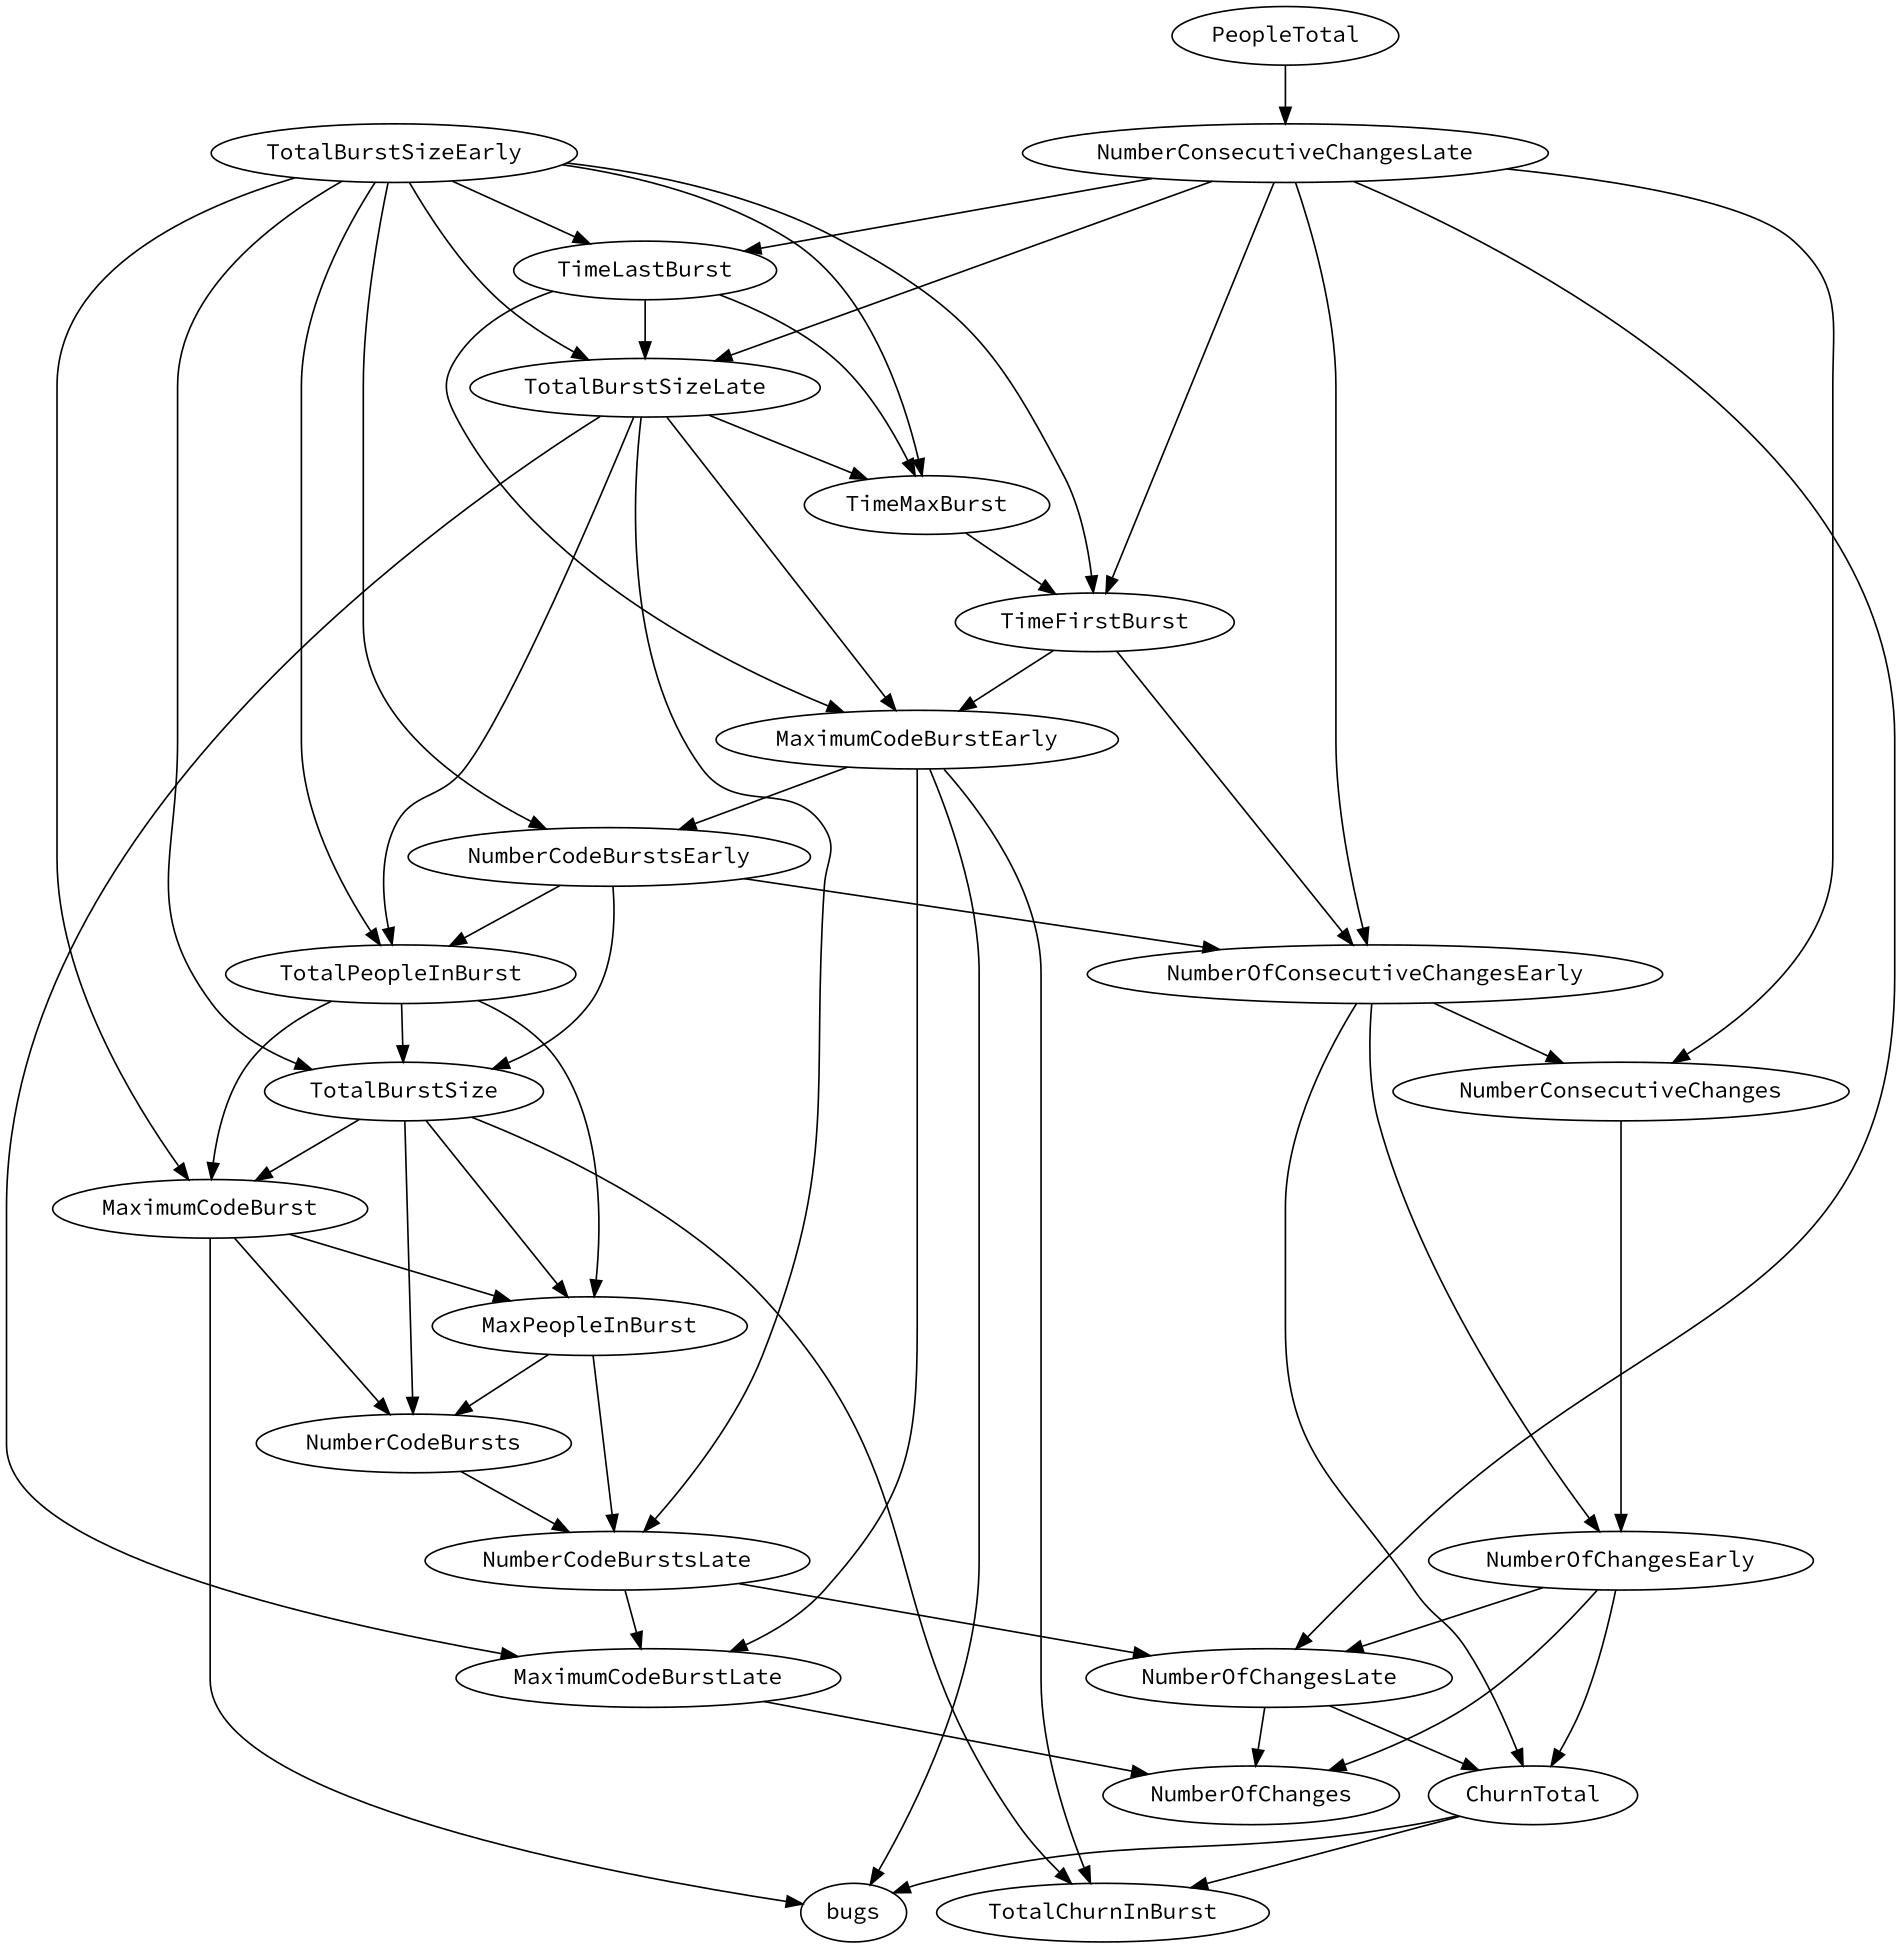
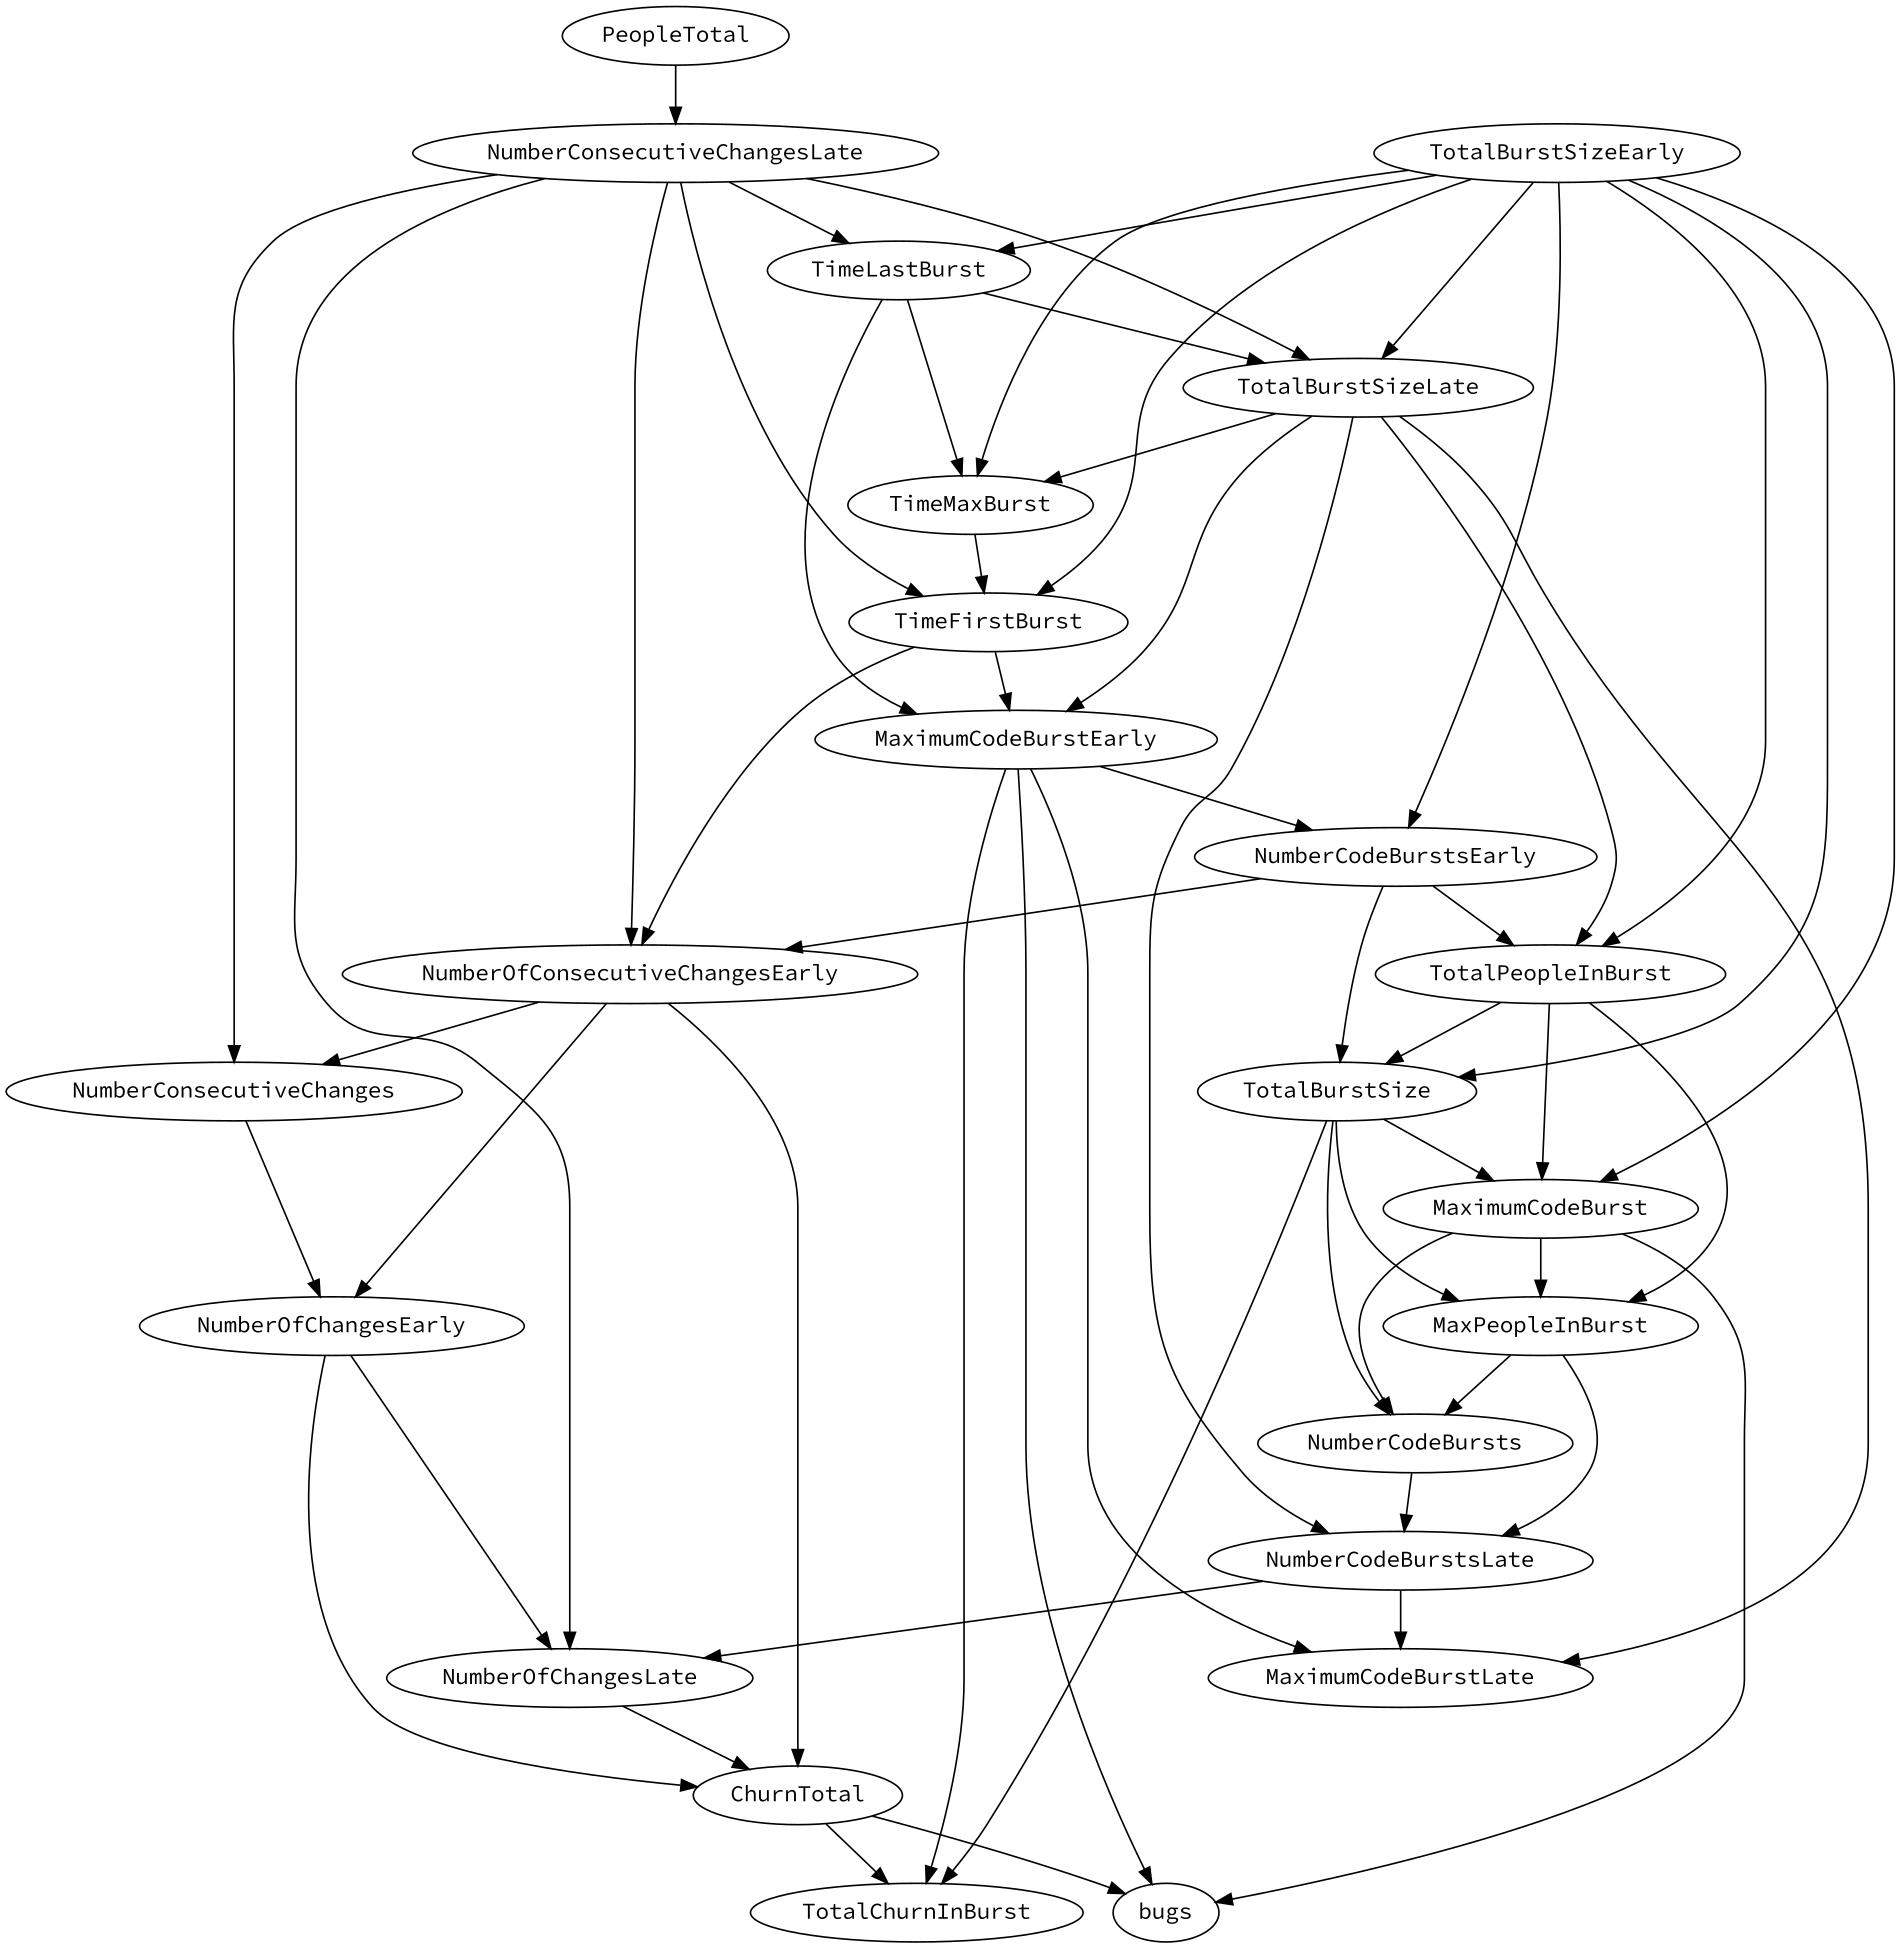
(1251, 1795) -> none
